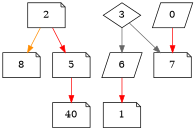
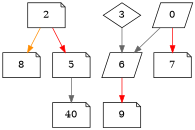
(142, 35) -> none
none -> (150, 38)
(71, 87) -> (71, 87)
(122, 115) -> (122, 115)
